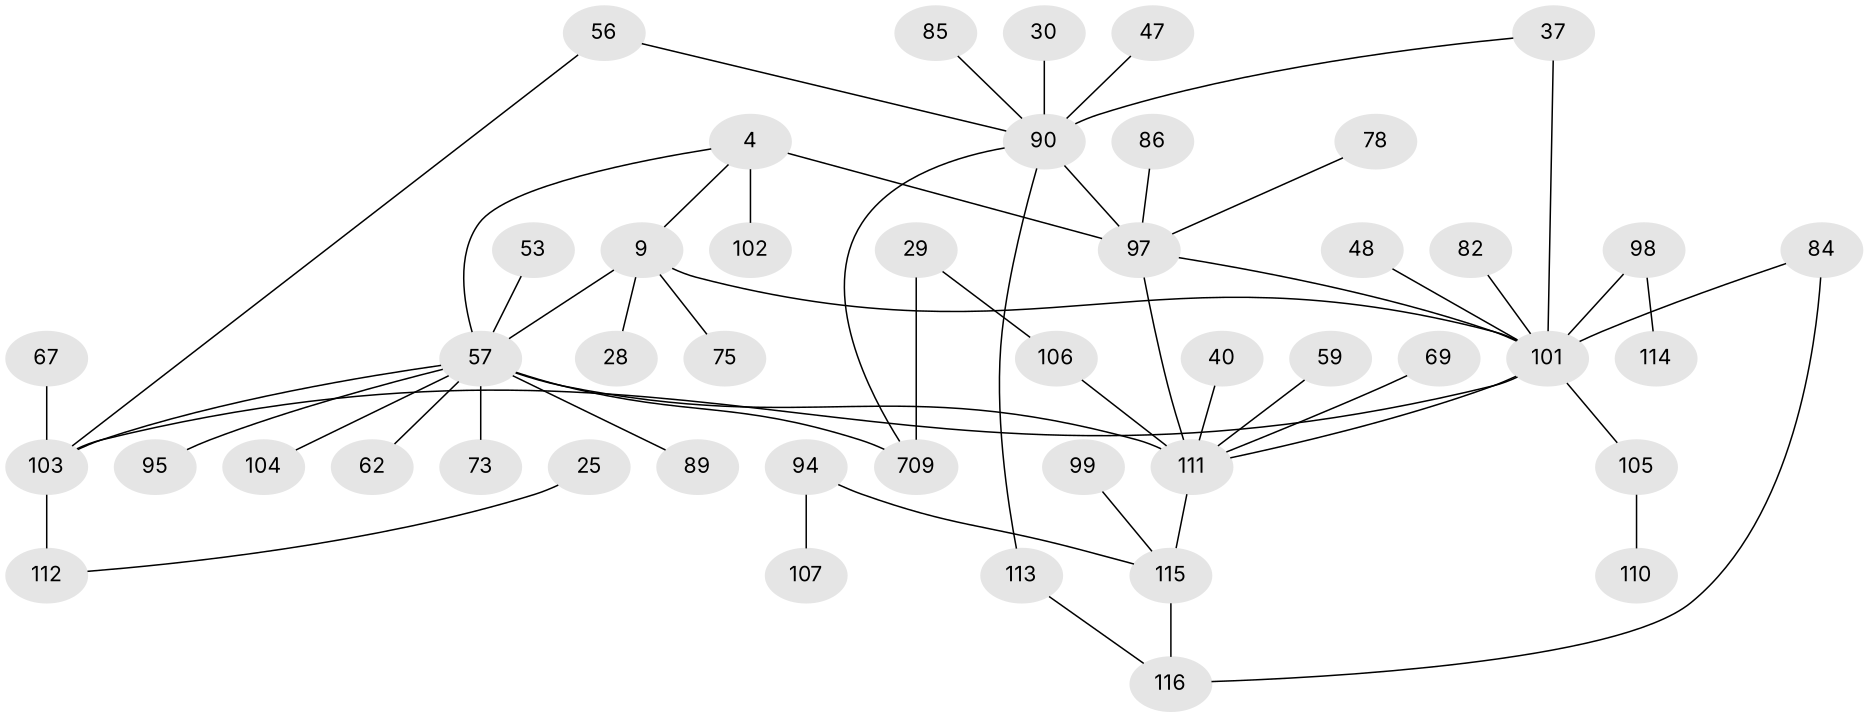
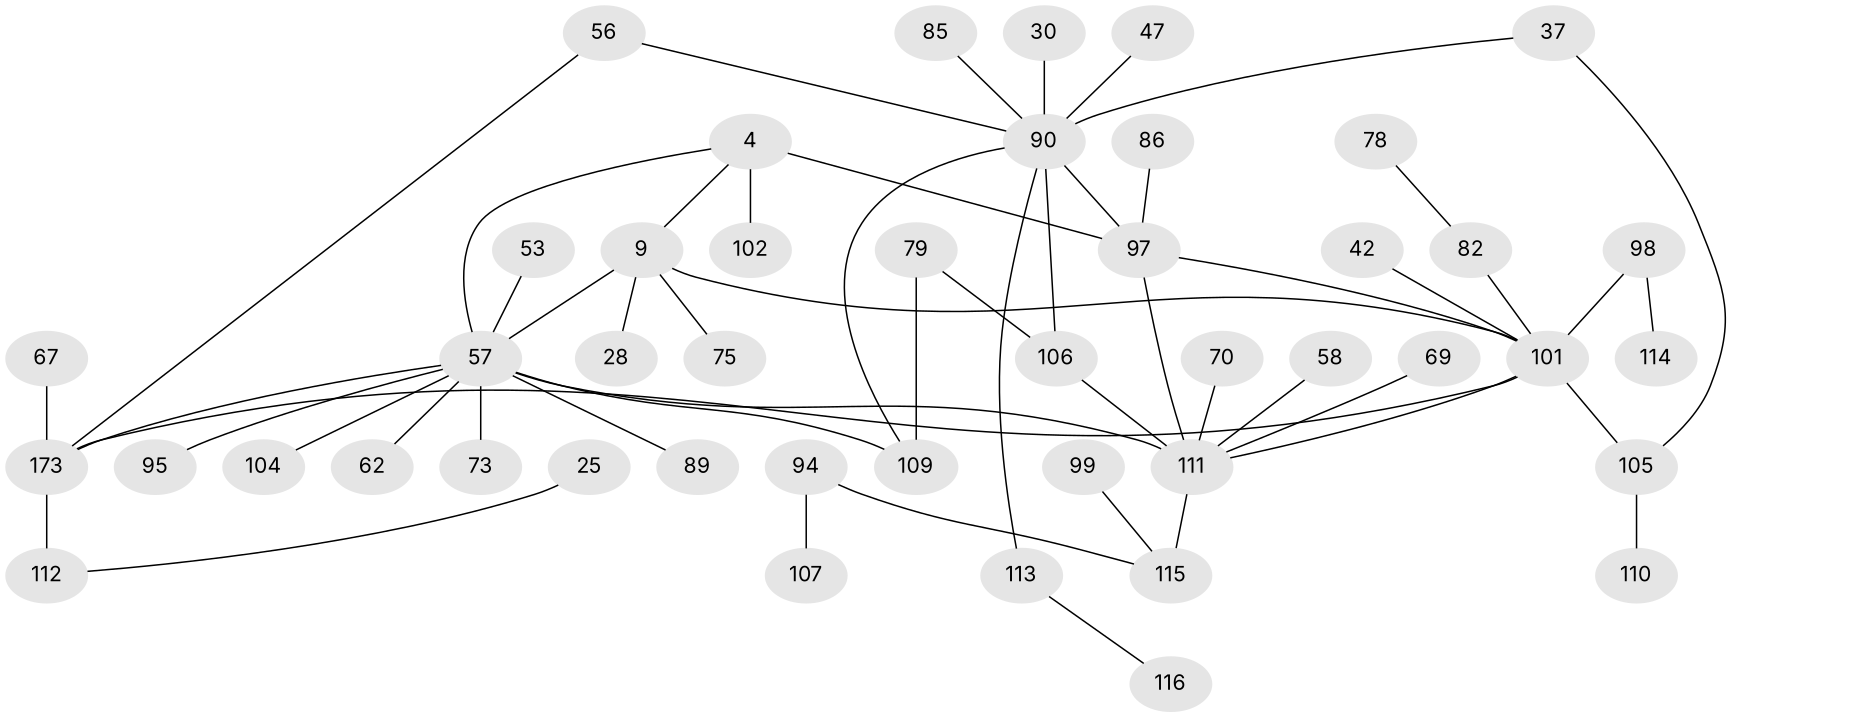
(1258, 196) -> (1423, 196)
(1551, 196) -> (1705, 241)
(916, 250) -> (916, 250)
none -> (1050, 250)
(1362, 250) -> (1362, 250)
(1822, 250) -> none
(1222, 359) -> (1222, 359)
(1331, 359) -> (1331, 359)
(47, 467) -> (47, 467)
(916, 467) -> (916, 467)
(1171, 630) -> none
